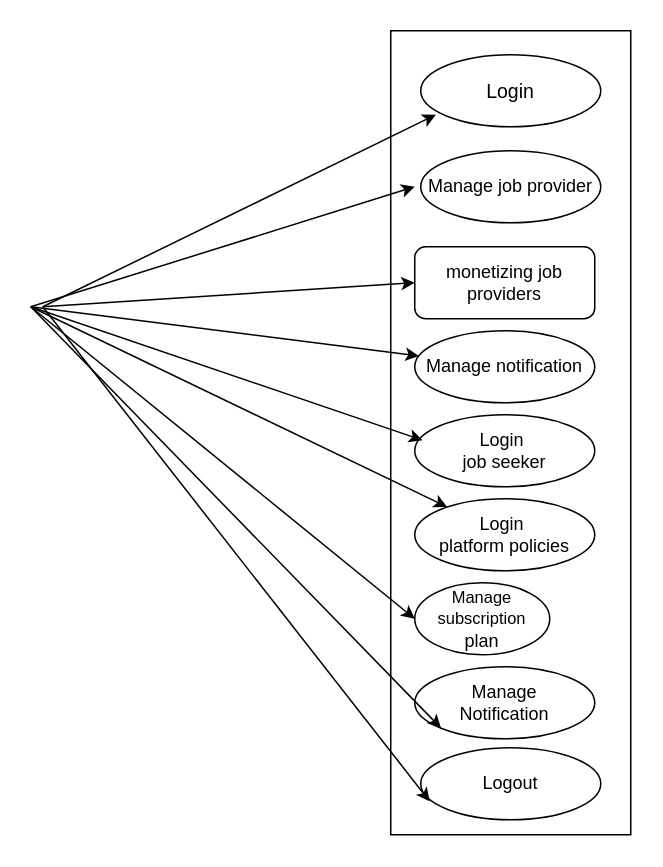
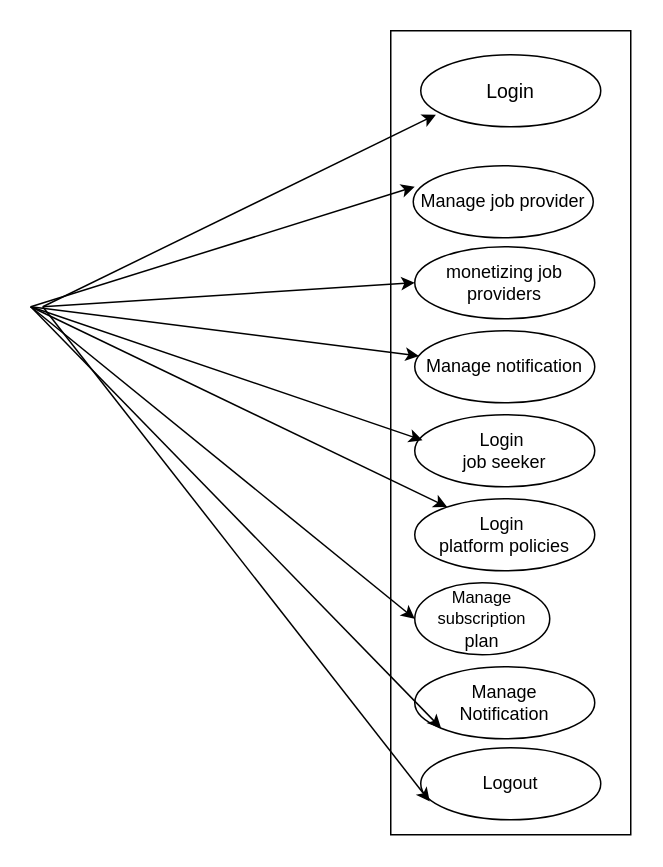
(511, 187) -> (503, 202)
(505, 283) -> (505, 283)
